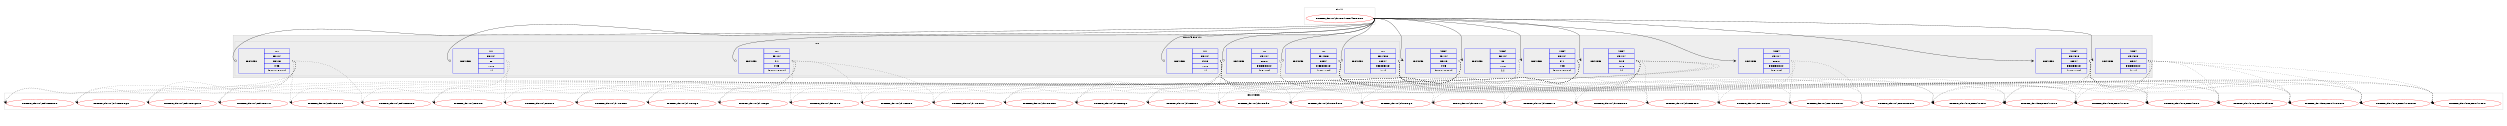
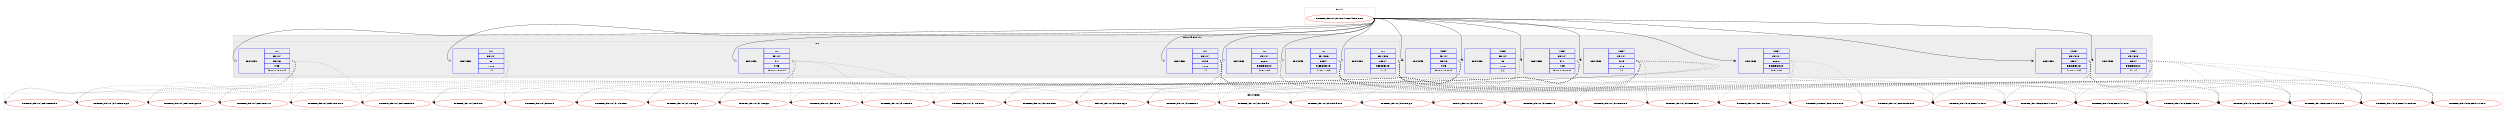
(1111, 104) -> (1111, 104)
(1825, 104) -> (1825, 104)
